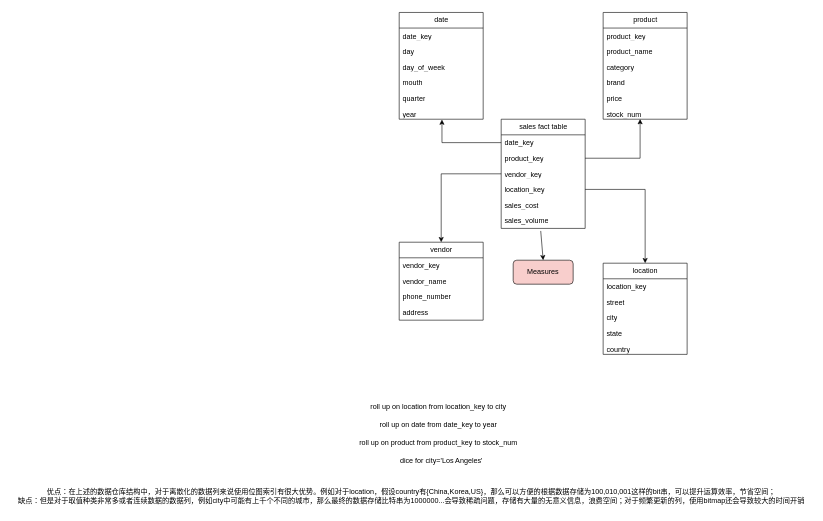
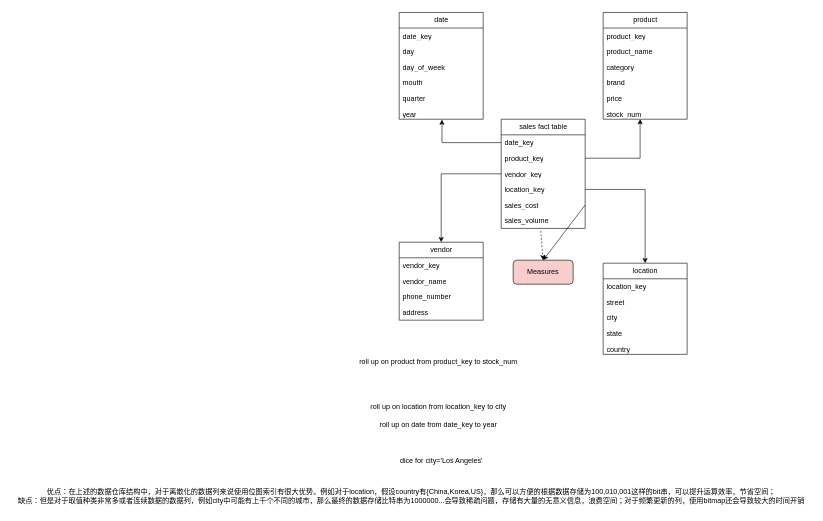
none -> (565, 231)
(542, 249) -> (542, 249)
(438, 443) -> (438, 362)
